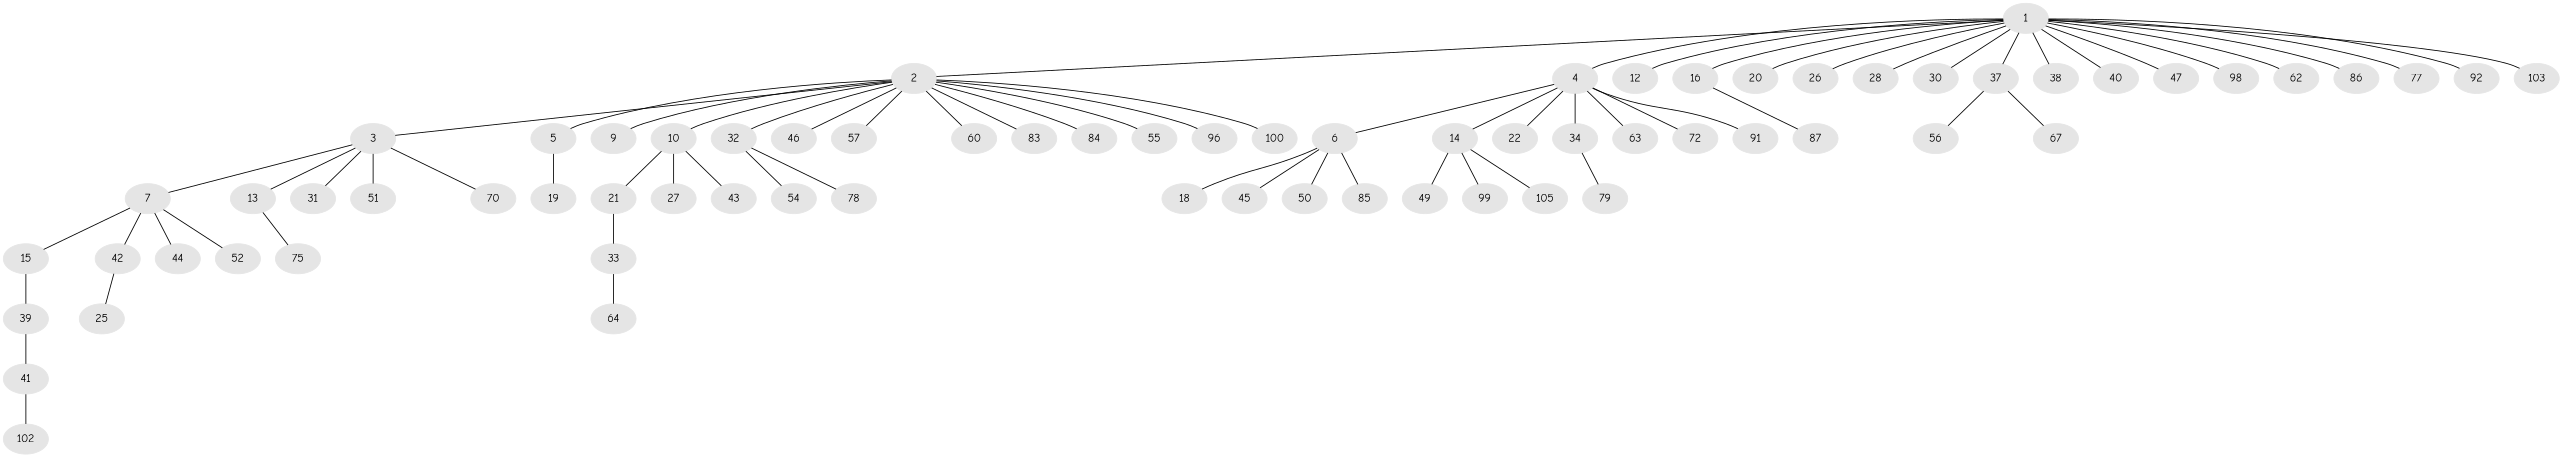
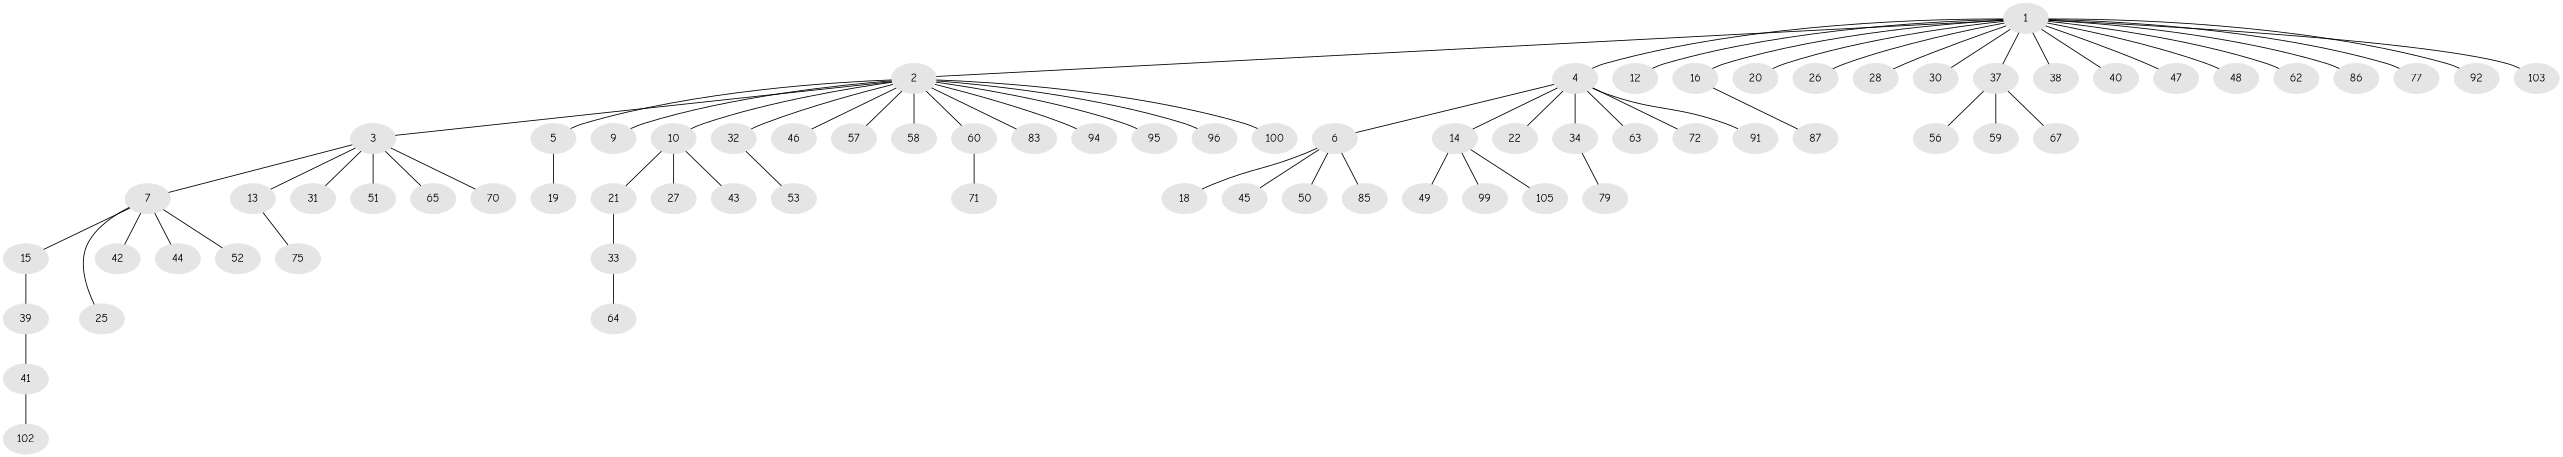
(2236, 78) -> (2236, 78)
none -> (914, 139)
(1094, 139) -> (1094, 139)
(1154, 139) -> (1154, 139)
none -> (1996, 139)
none -> (433, 199)
(794, 199) -> (794, 199)
(854, 199) -> none
none -> (974, 199)
(110, 289) -> (86, 247)
